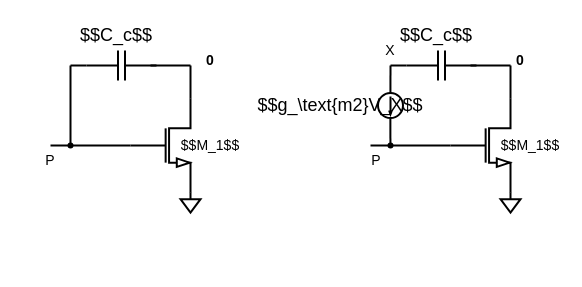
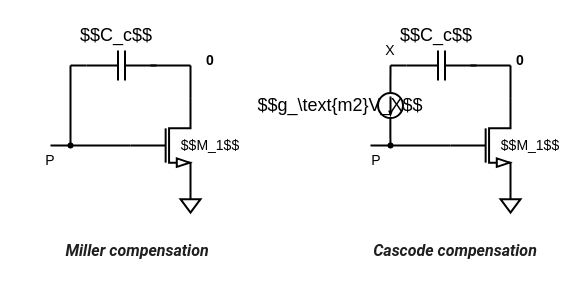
none -> (138, 251)
none -> (456, 251)
